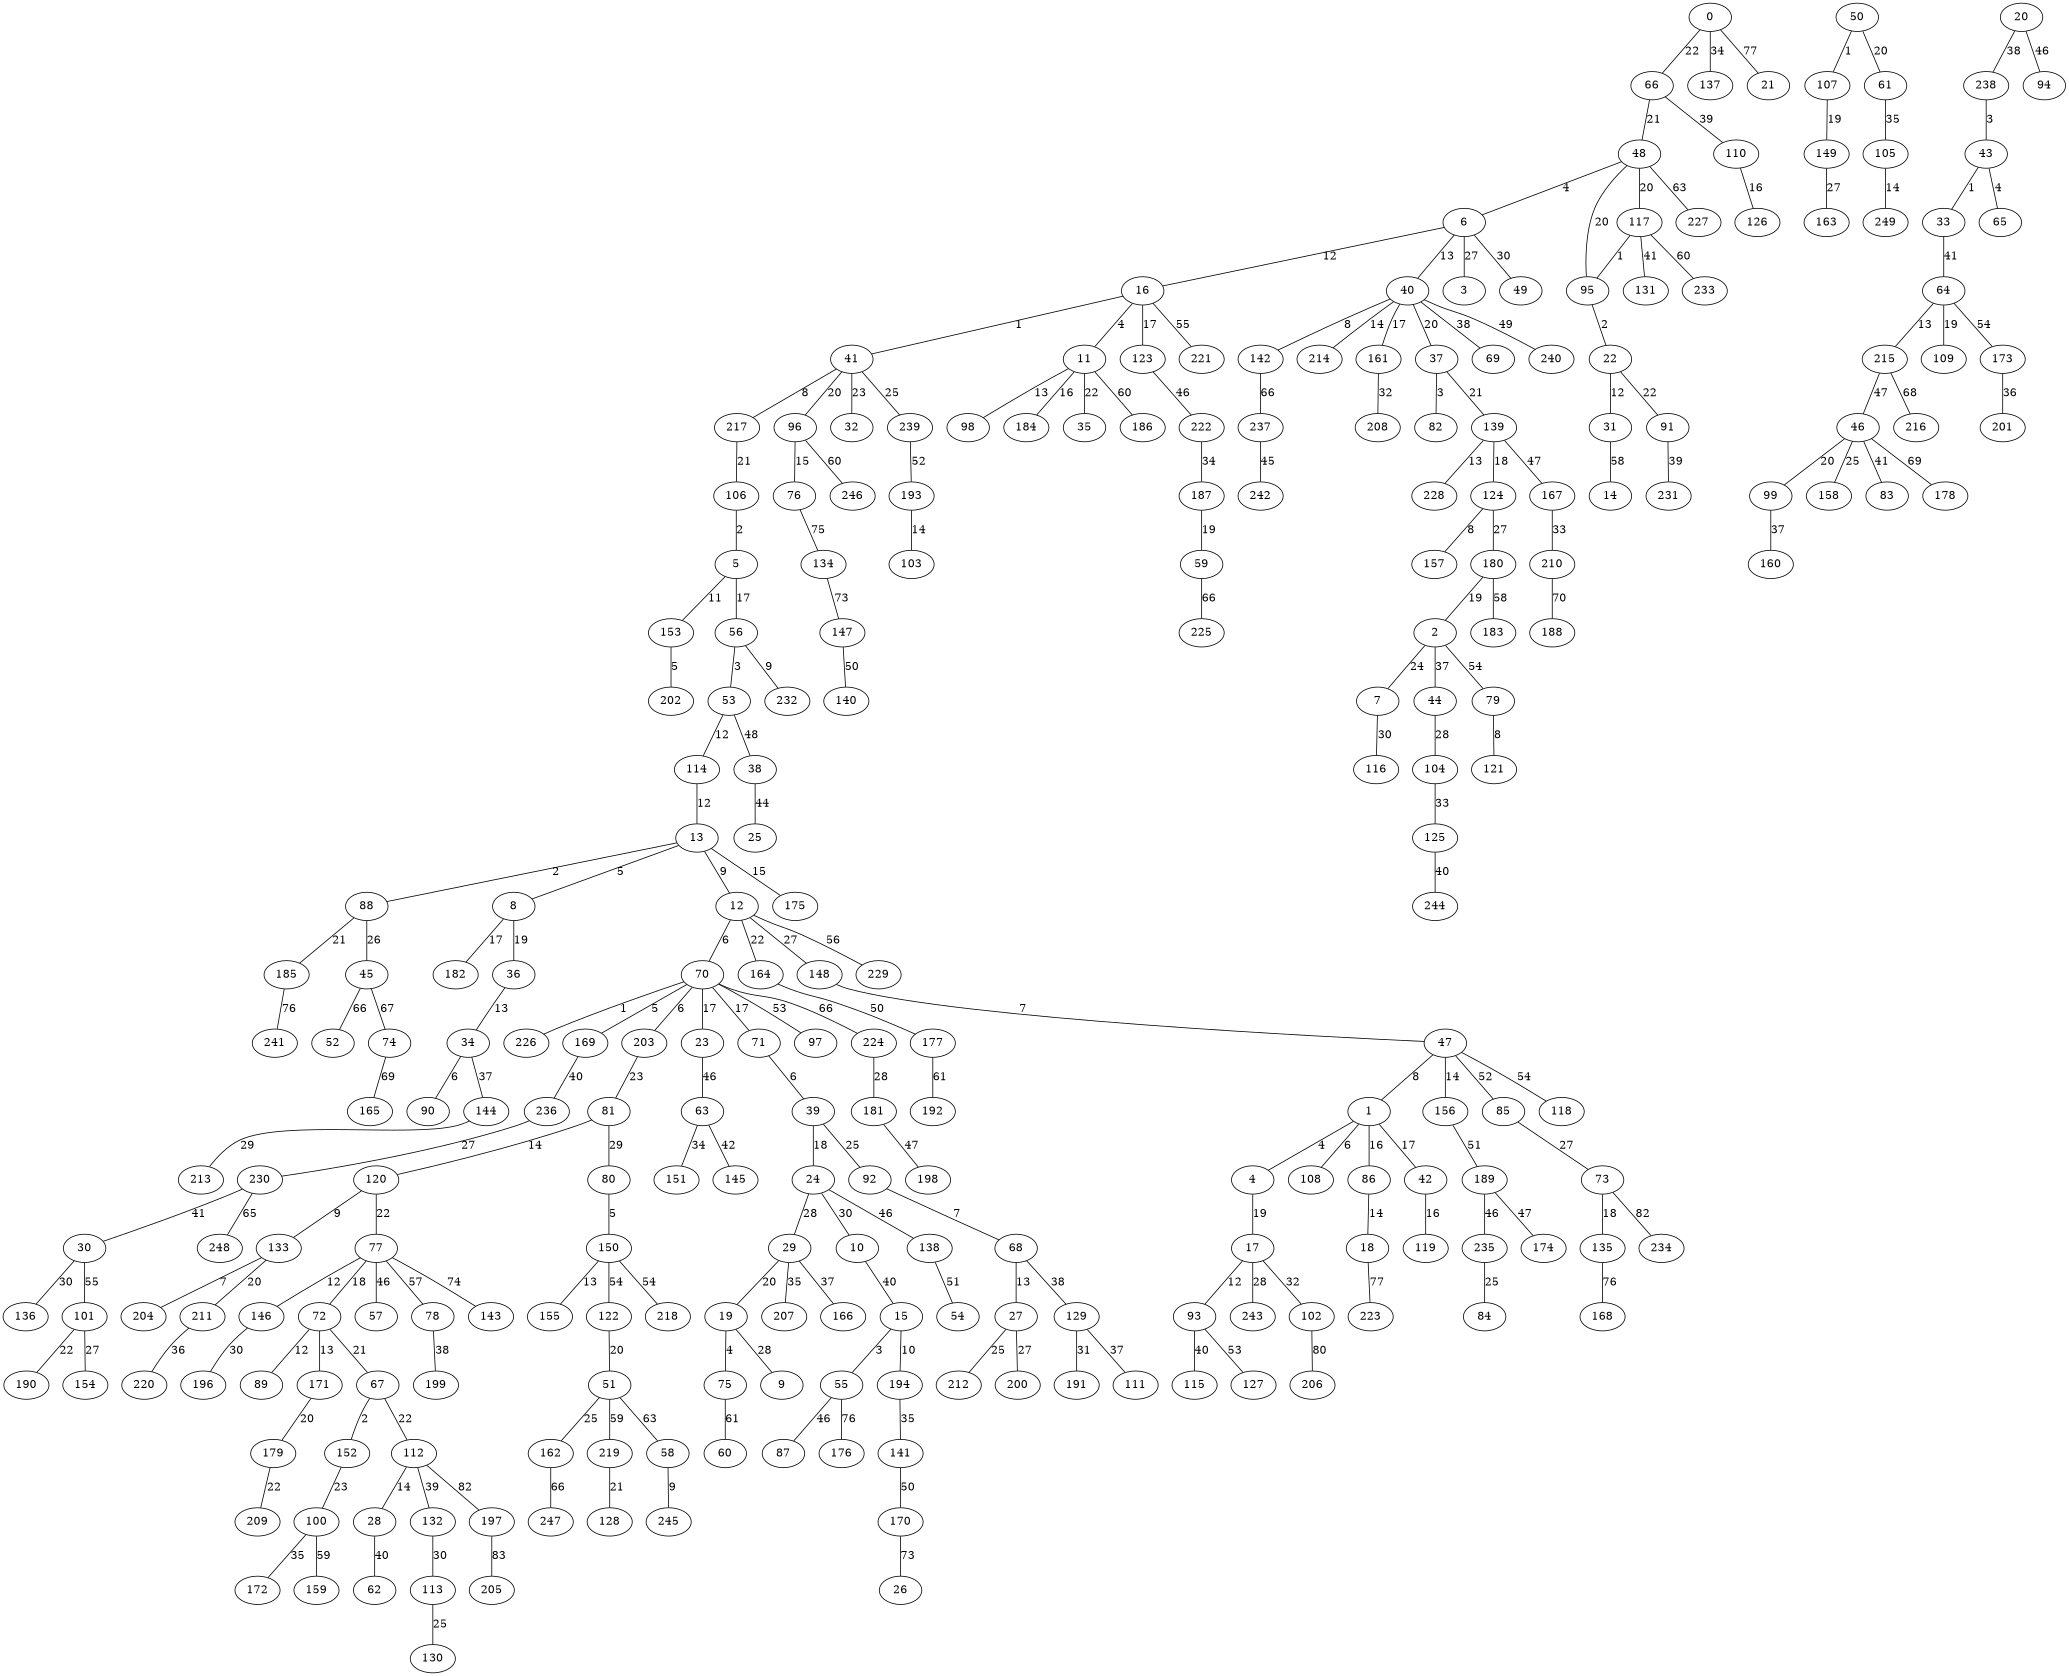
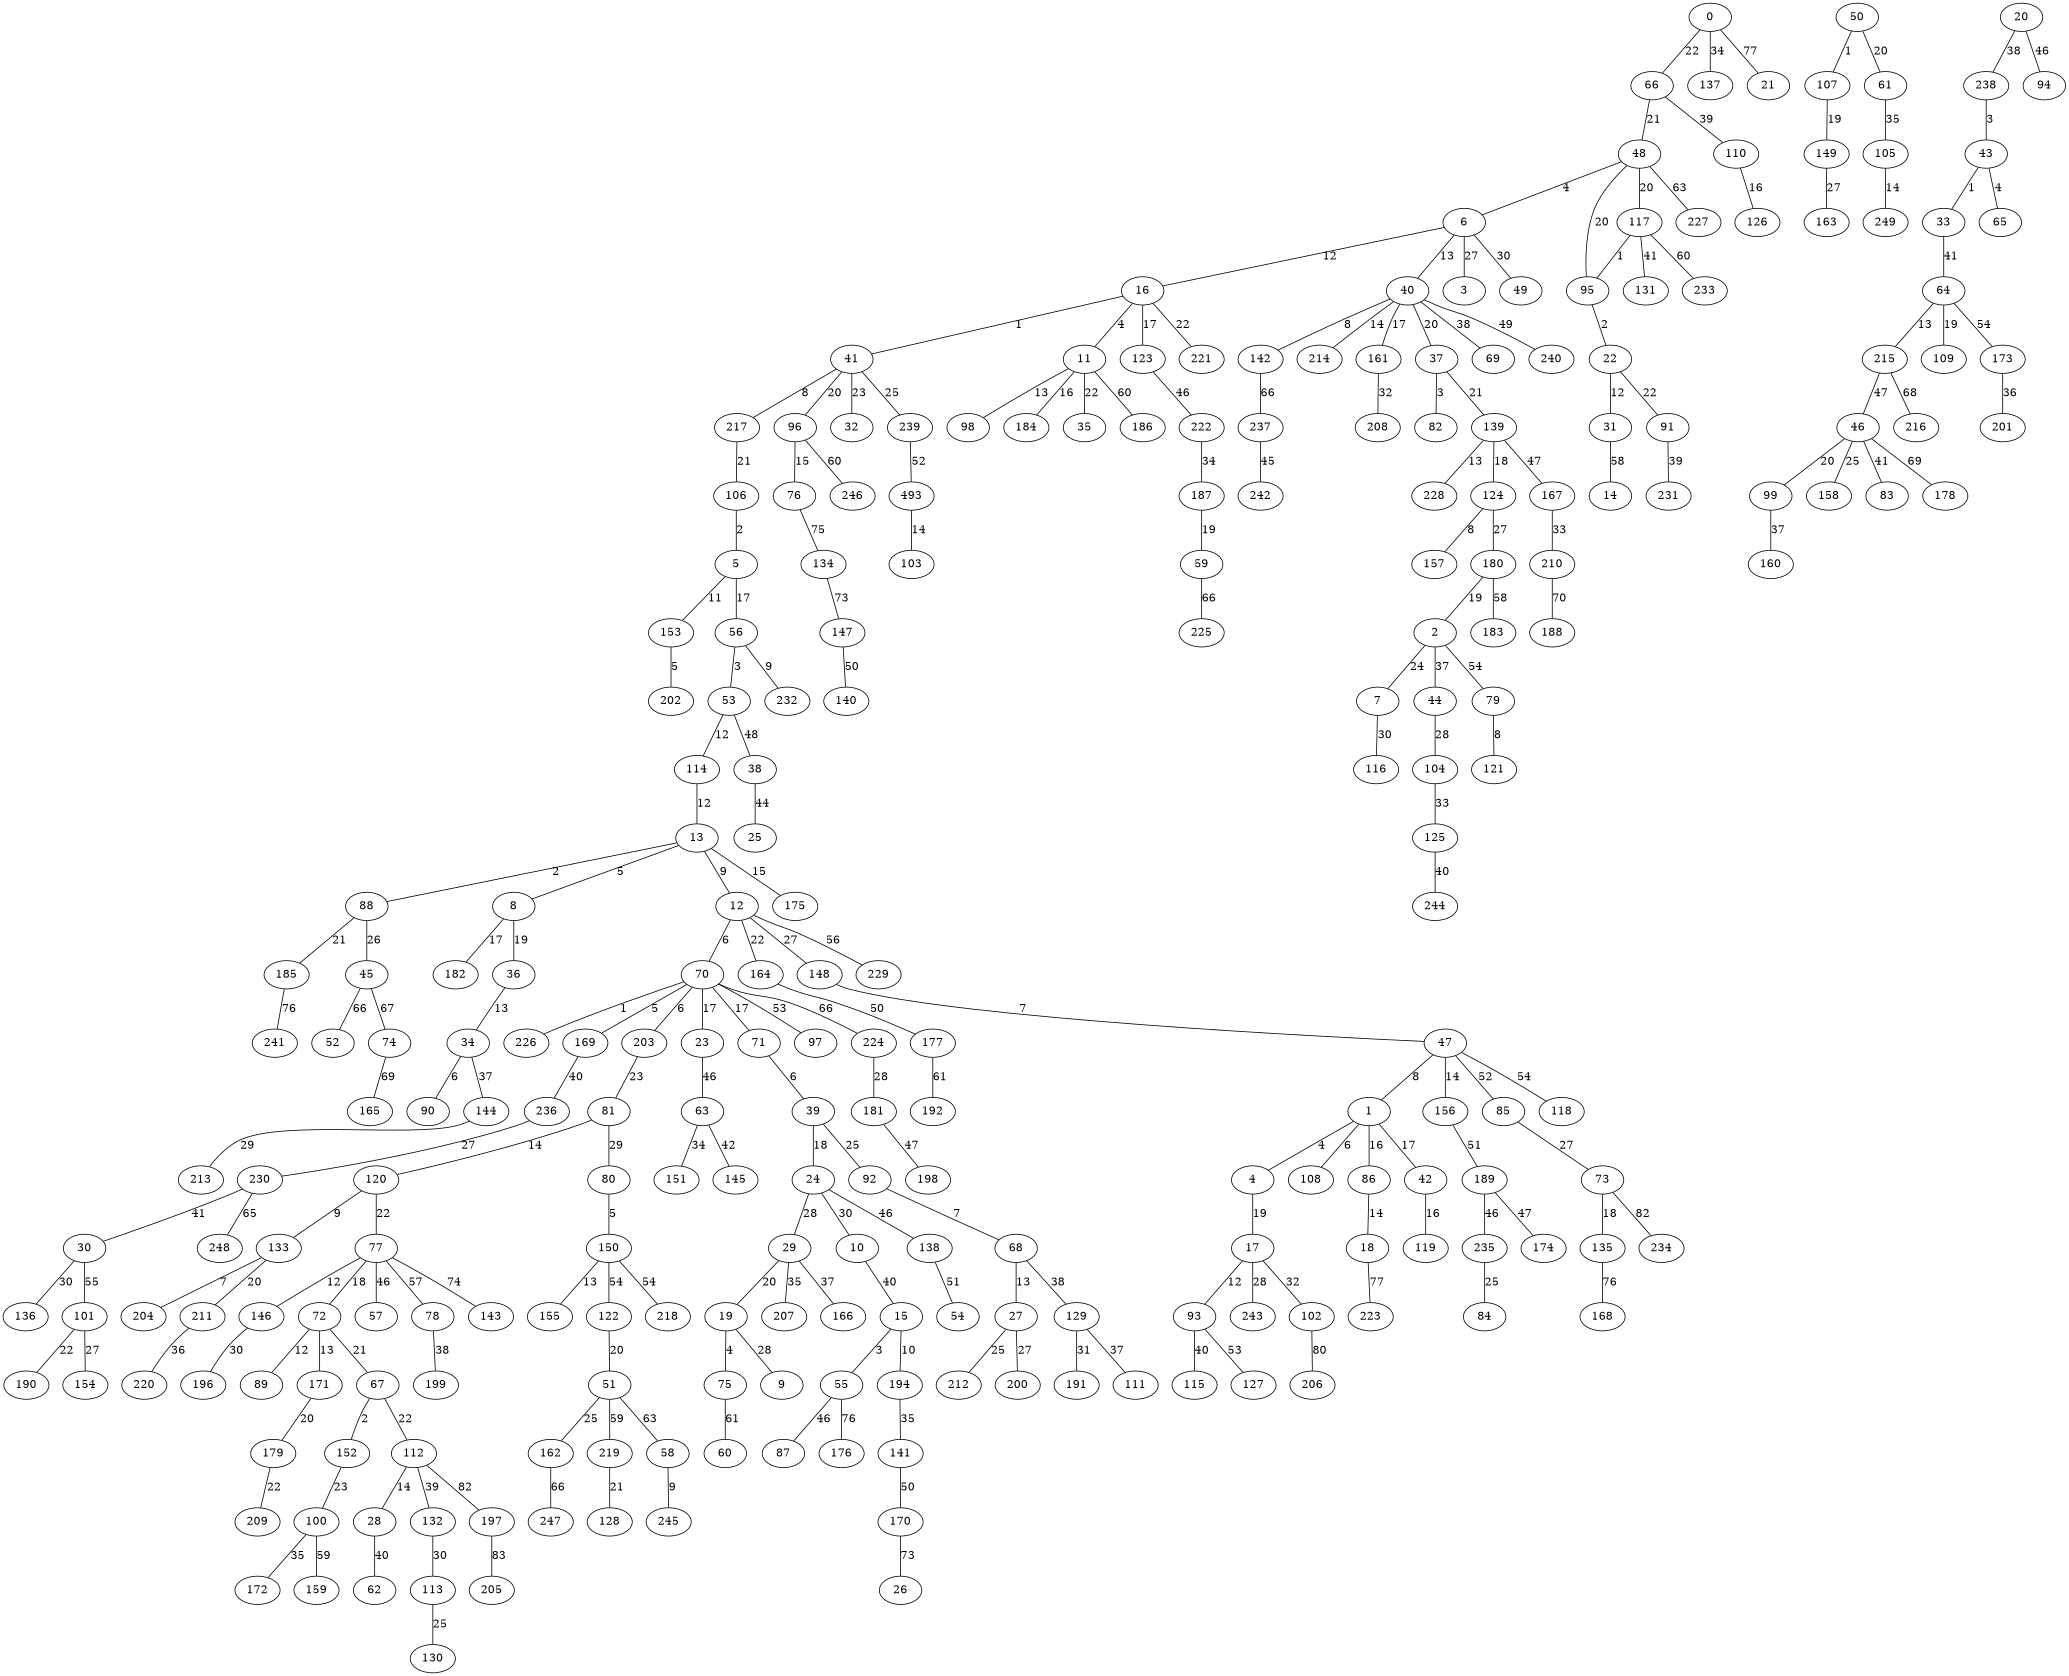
(1183, 325) -> (1183, 325)
(912, 496) -> (912, 496)
